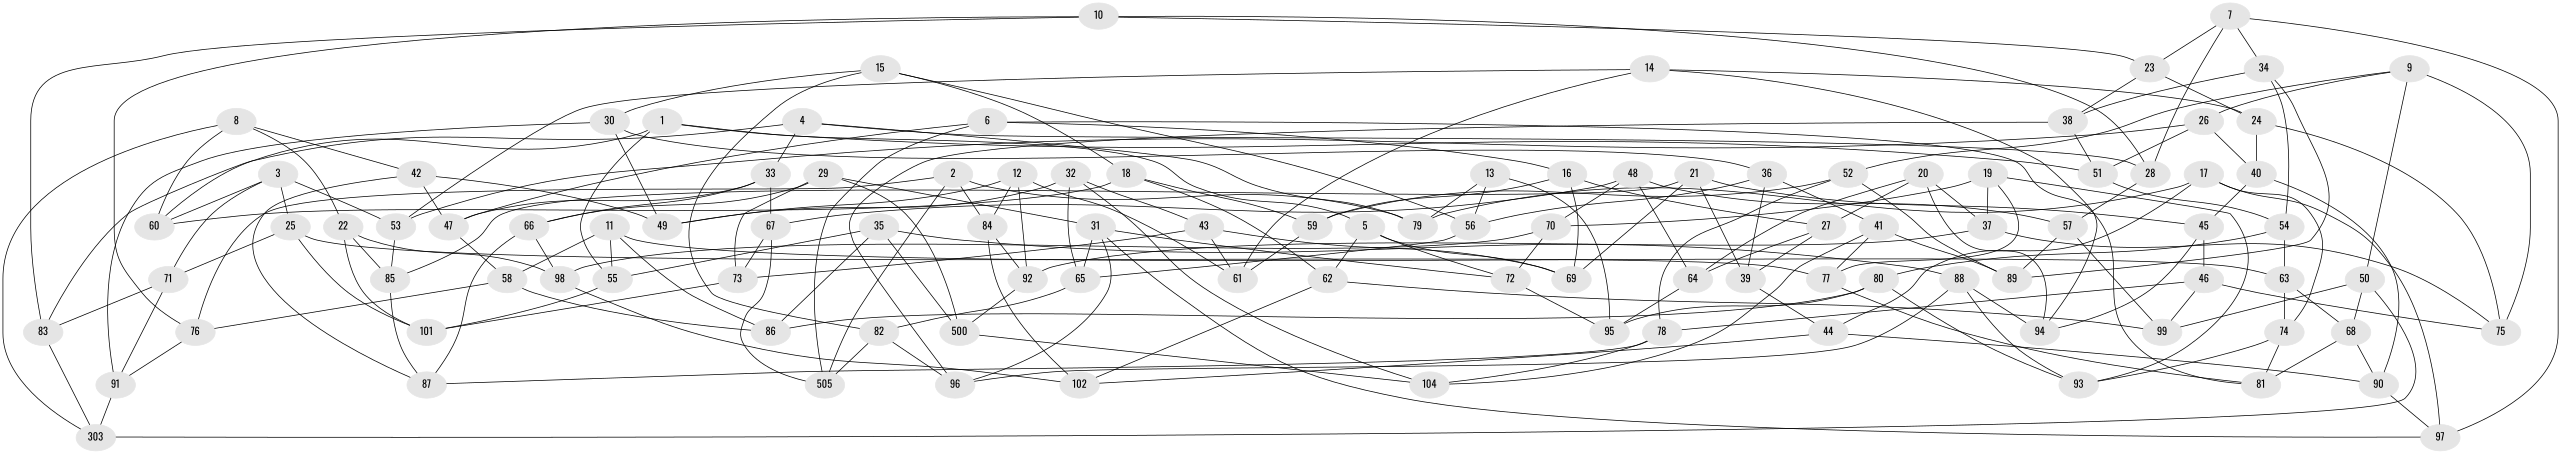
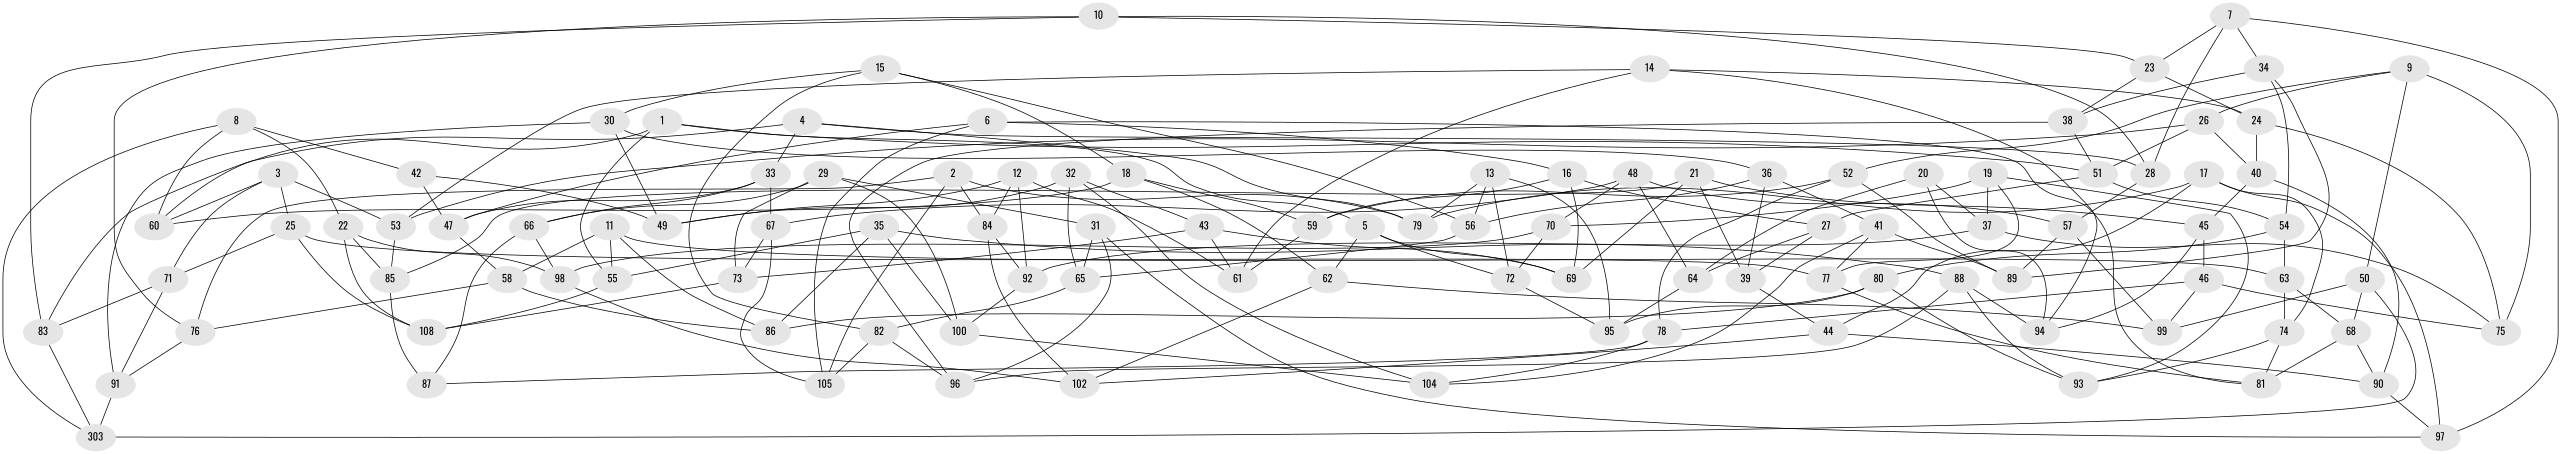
(1887, 194) -> (1959, 196)
(257, 265) -> none
(1388, 266) -> (1500, 227)
(427, 332) -> (427, 332)
(960, 332) -> (960, 332)
(825, 385) -> (825, 385)
